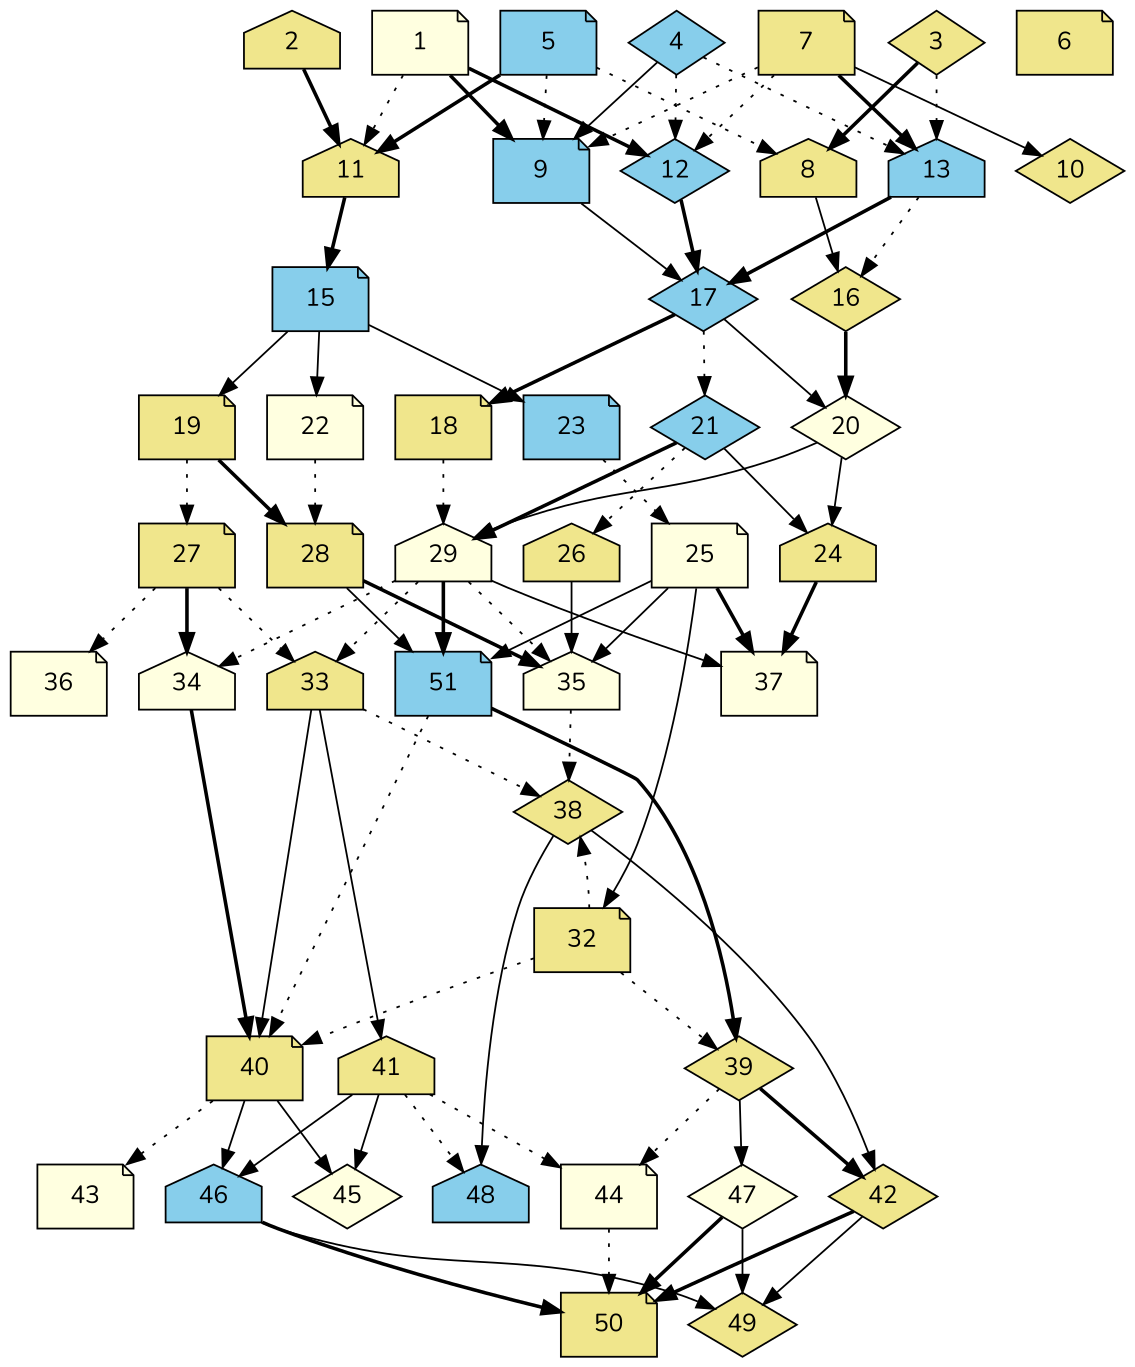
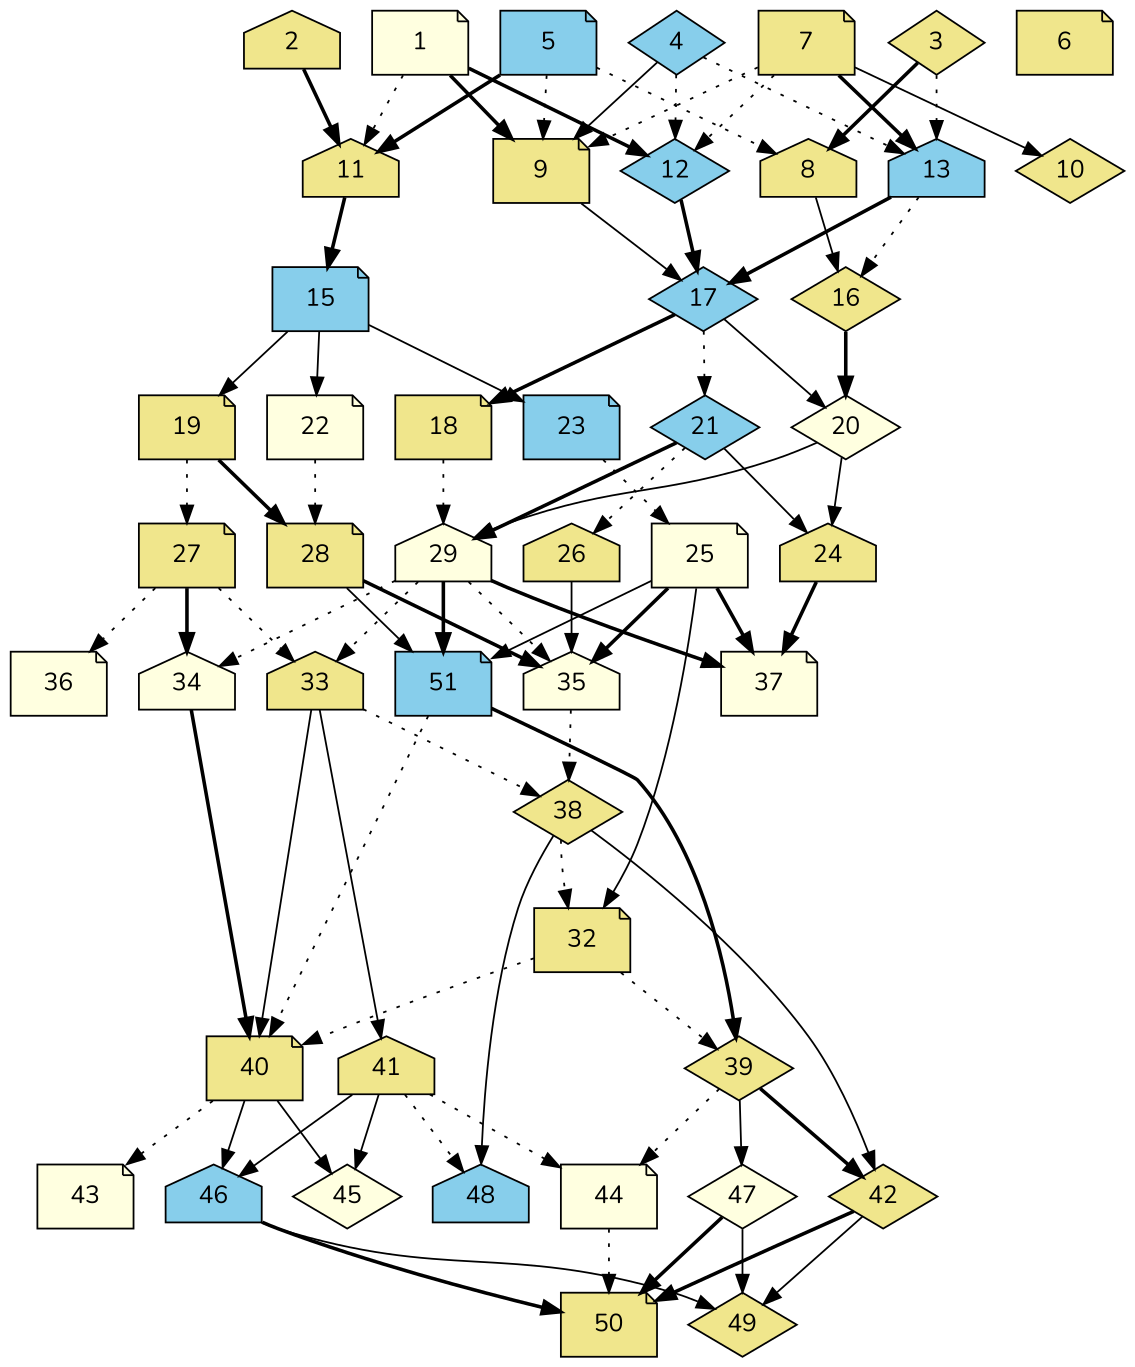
(541, 171) -> (541, 171)
(637, 618) -> (637, 618)
(597, 622) -> (597, 622)
(588, 881) -> (562, 865)
